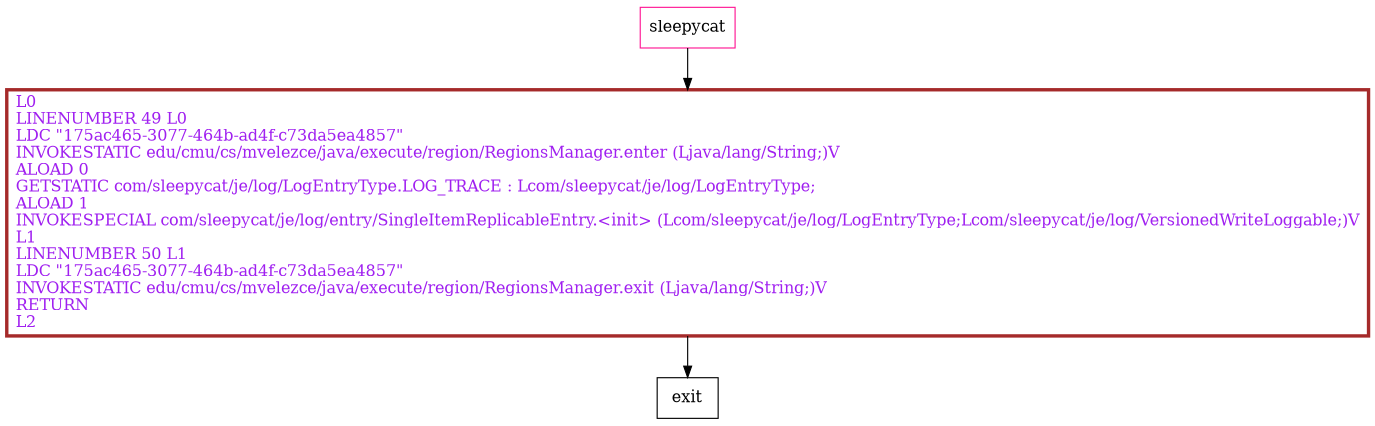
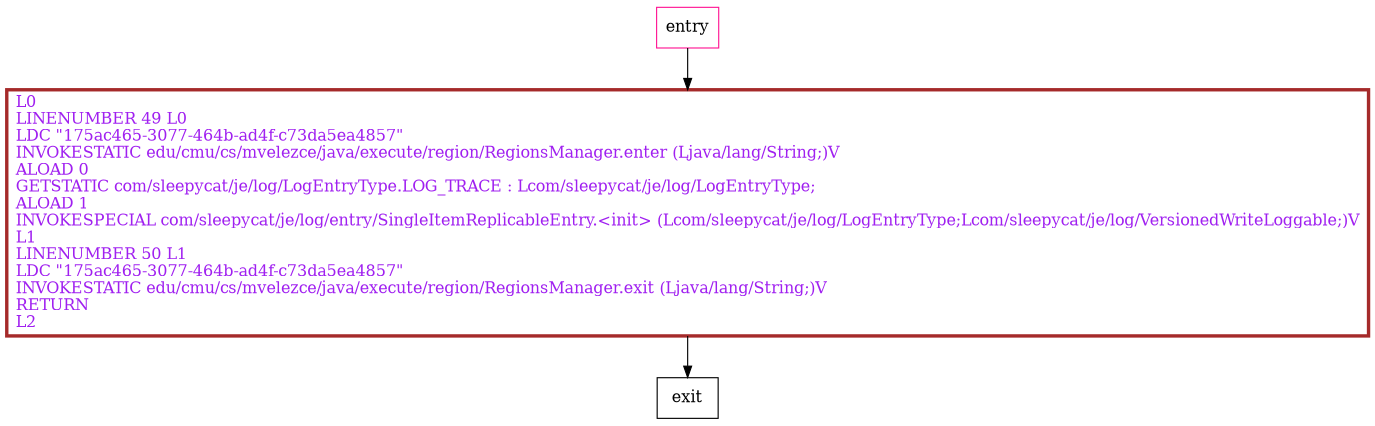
(688, 28) -> (688, 28)
